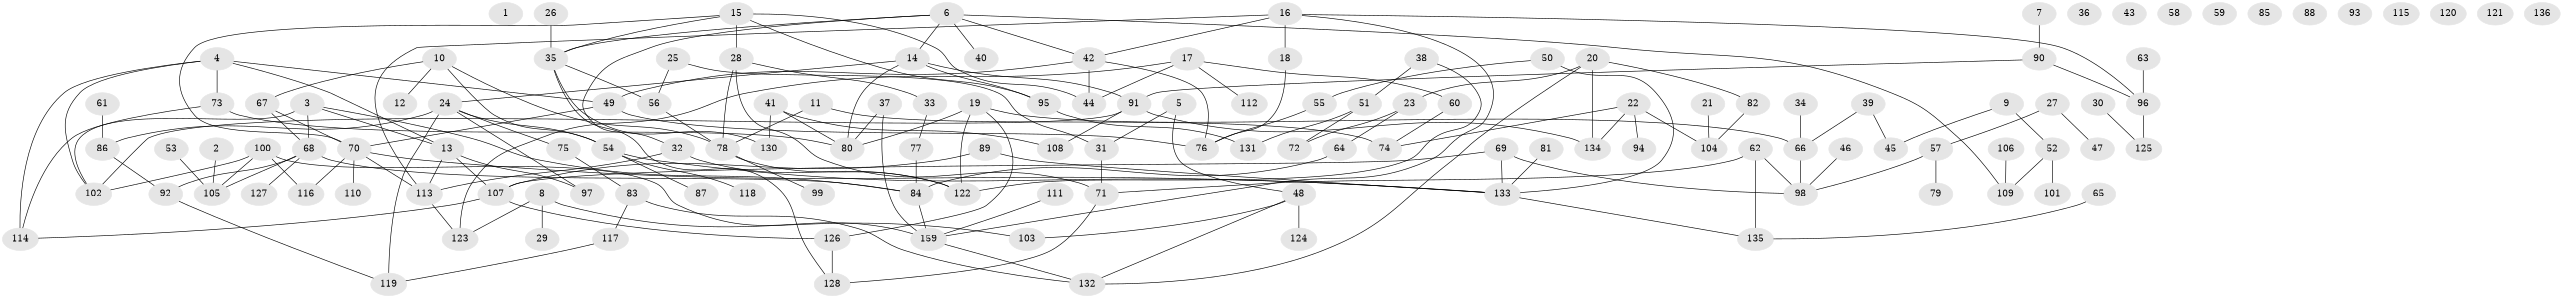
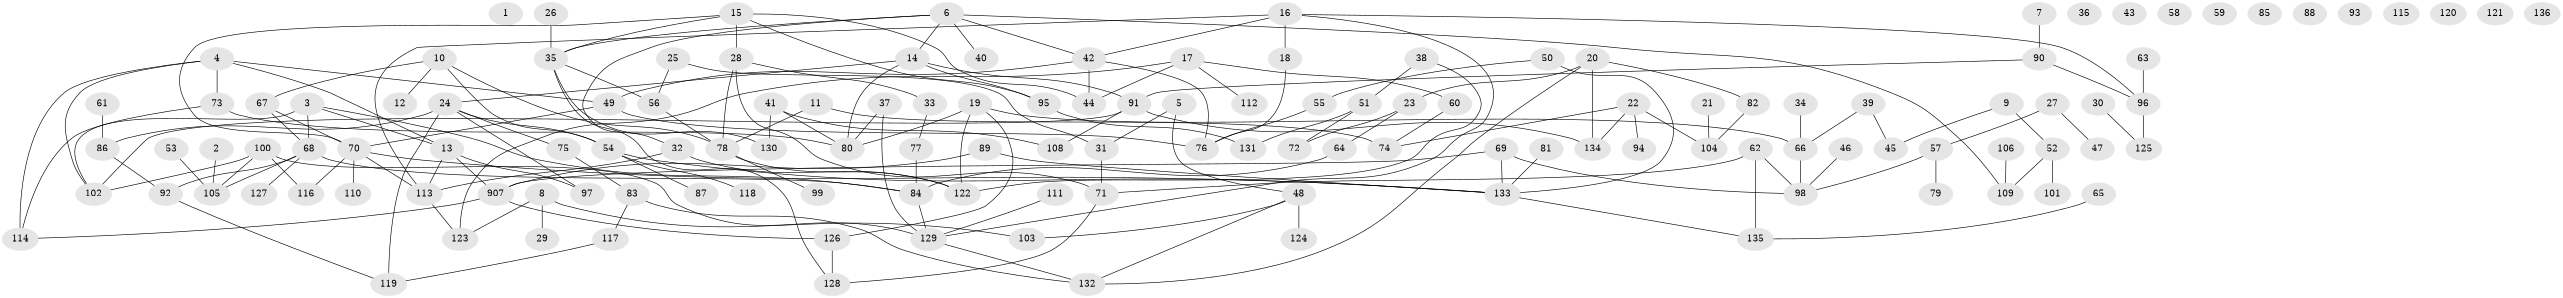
(496, 194) -> (496, 194)
(929, 239) -> (929, 239)
